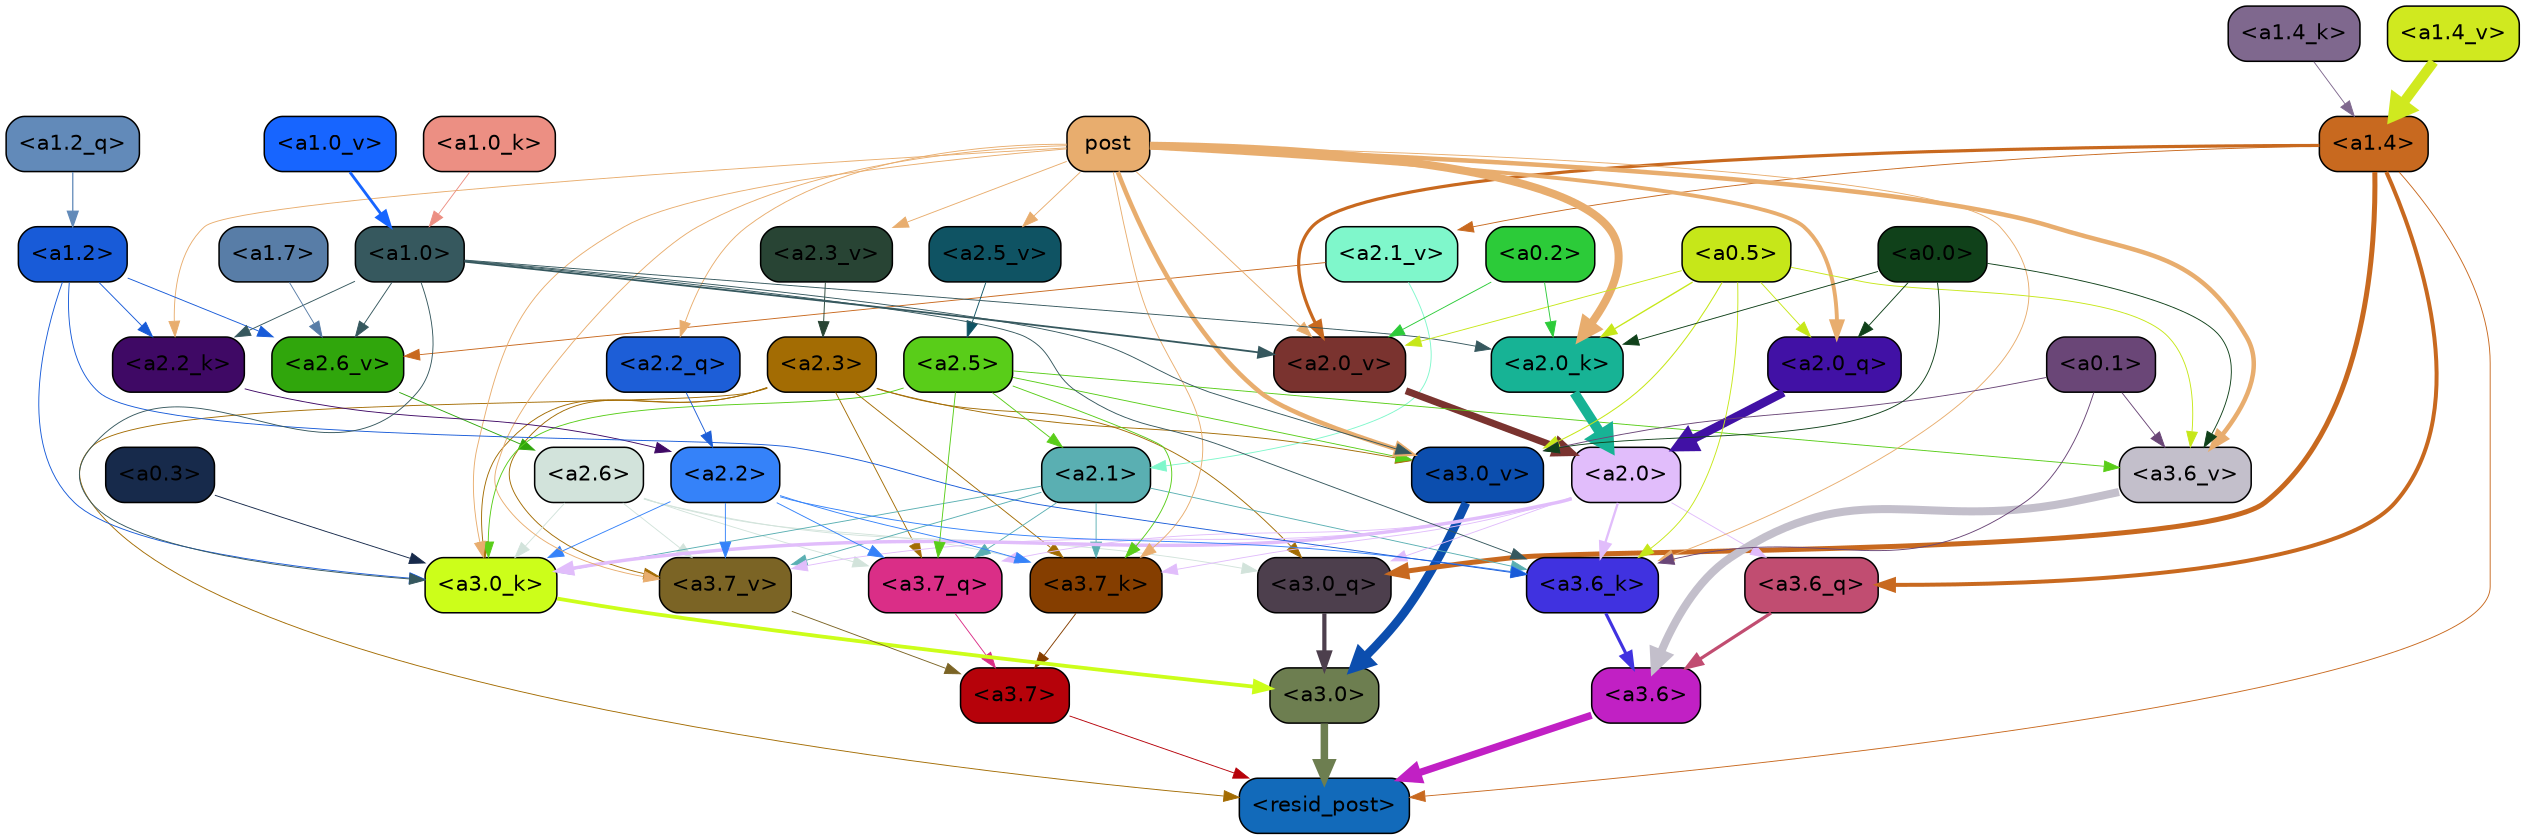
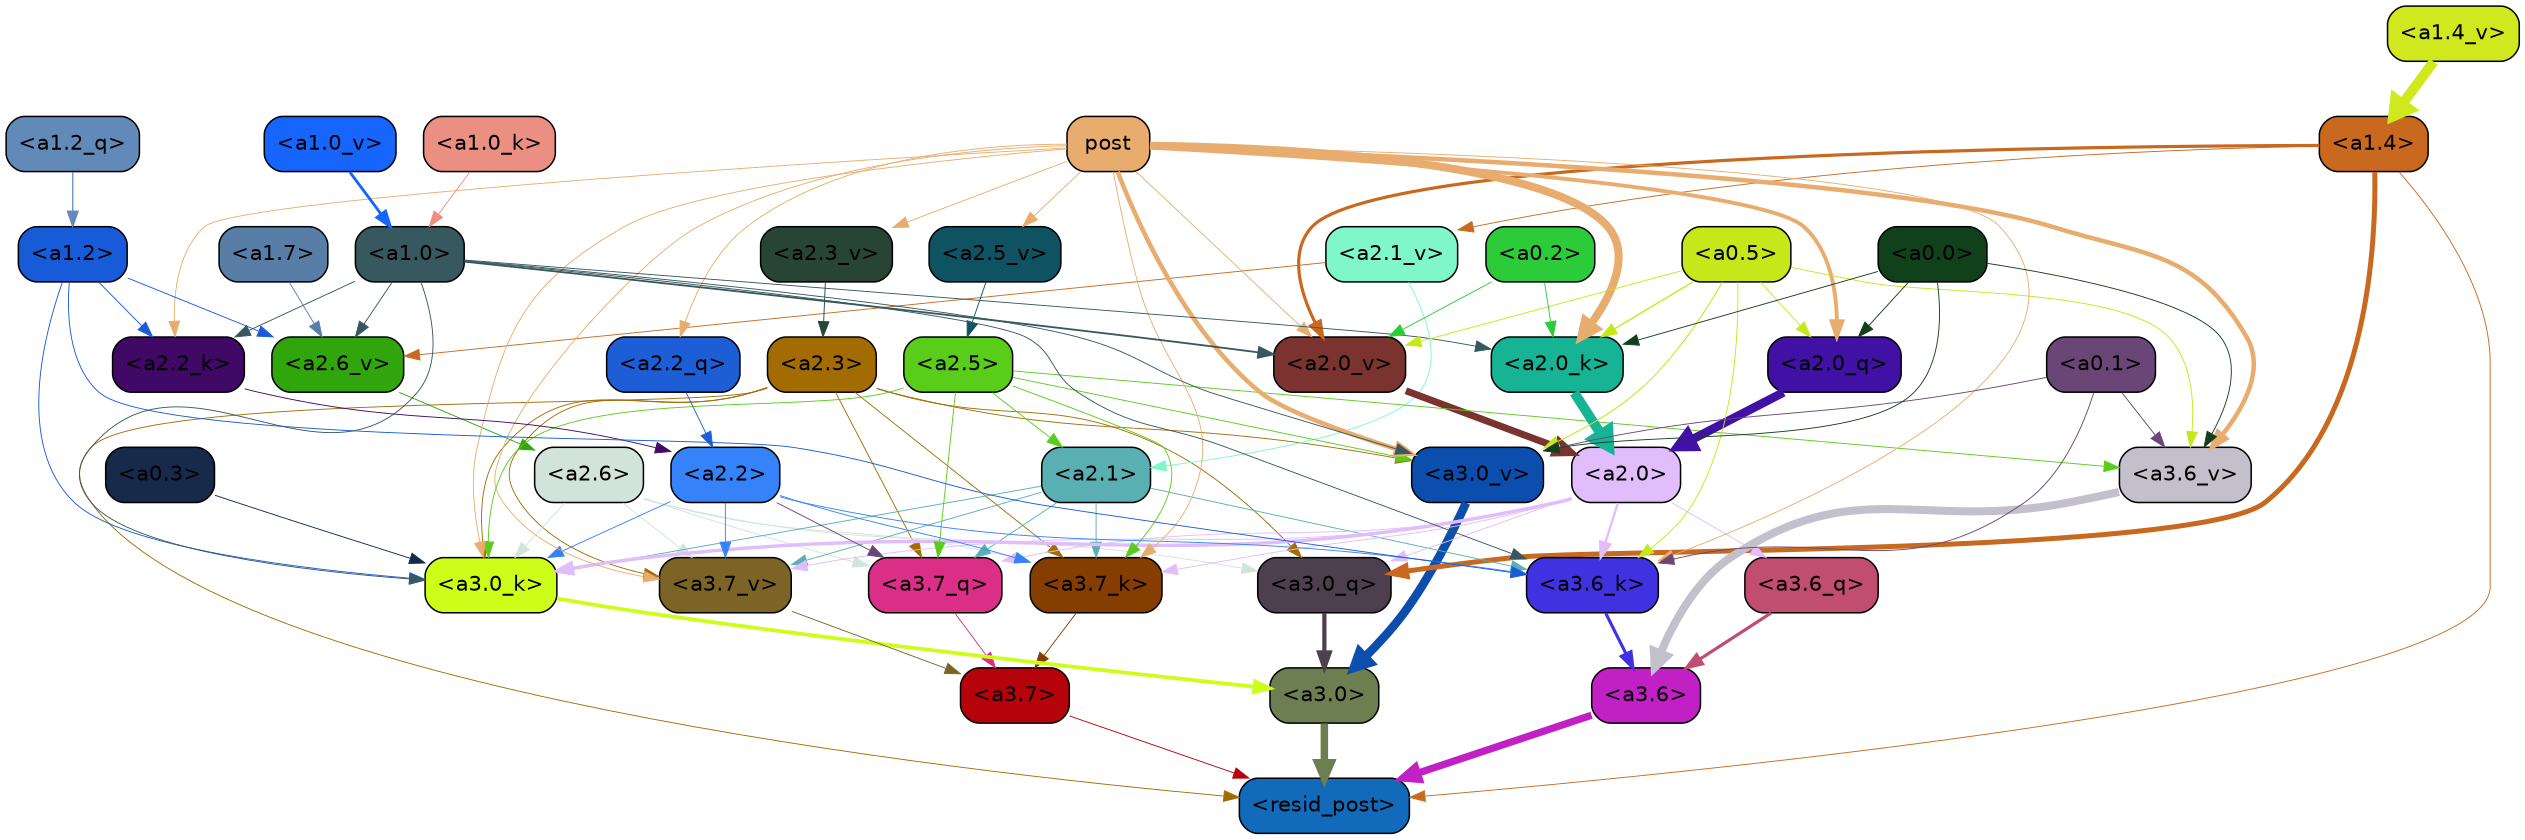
(2294, 34) -> none
(807, 518) -> (807, 518)
(2322, 542) -> none
